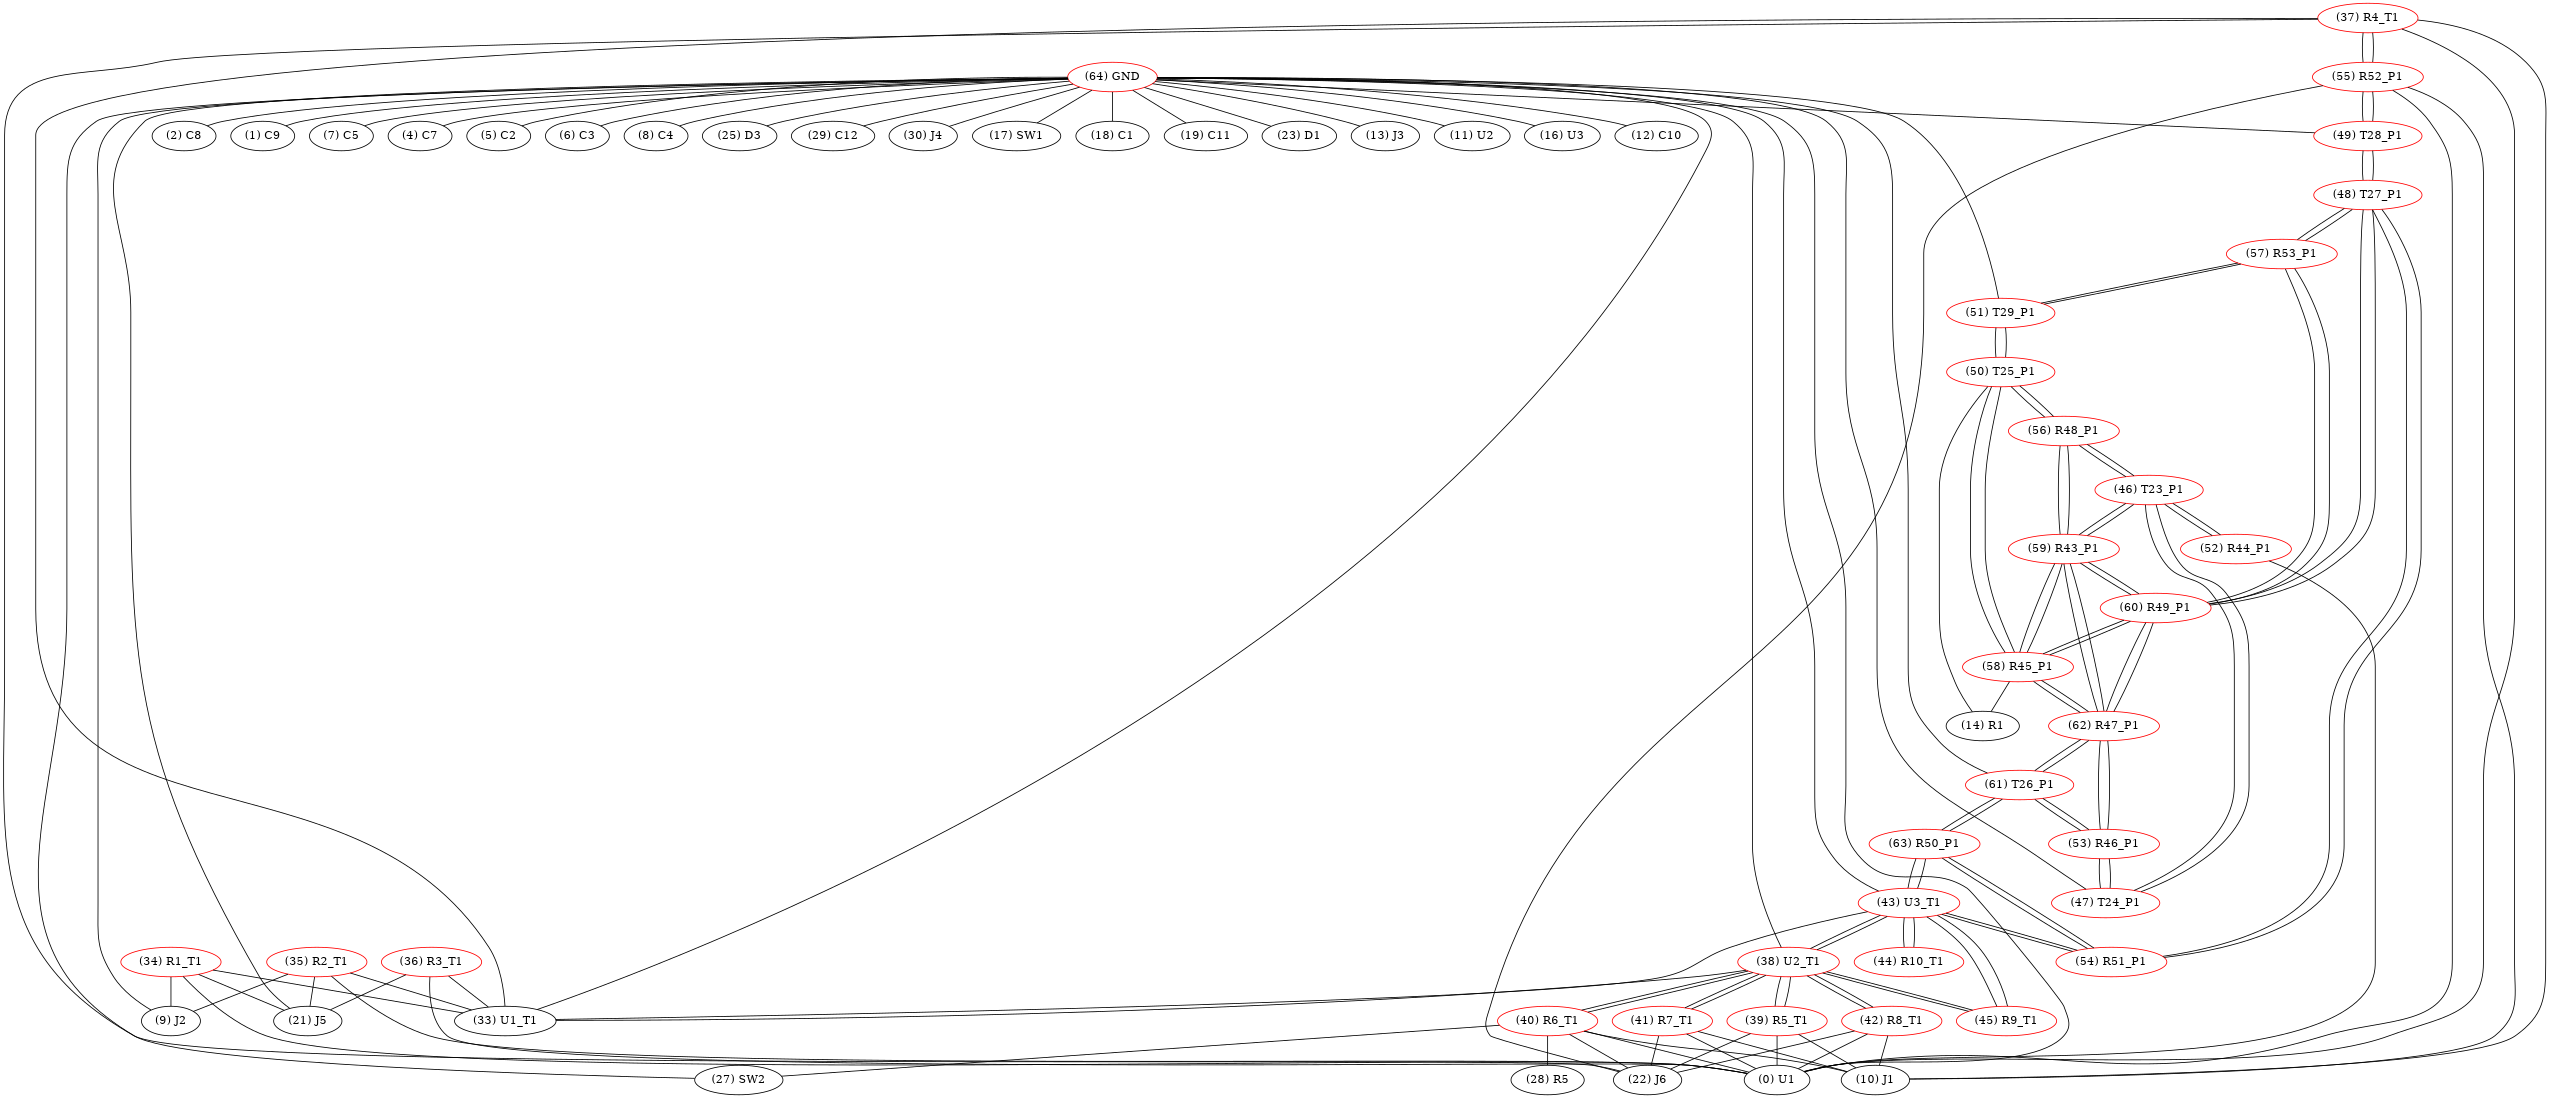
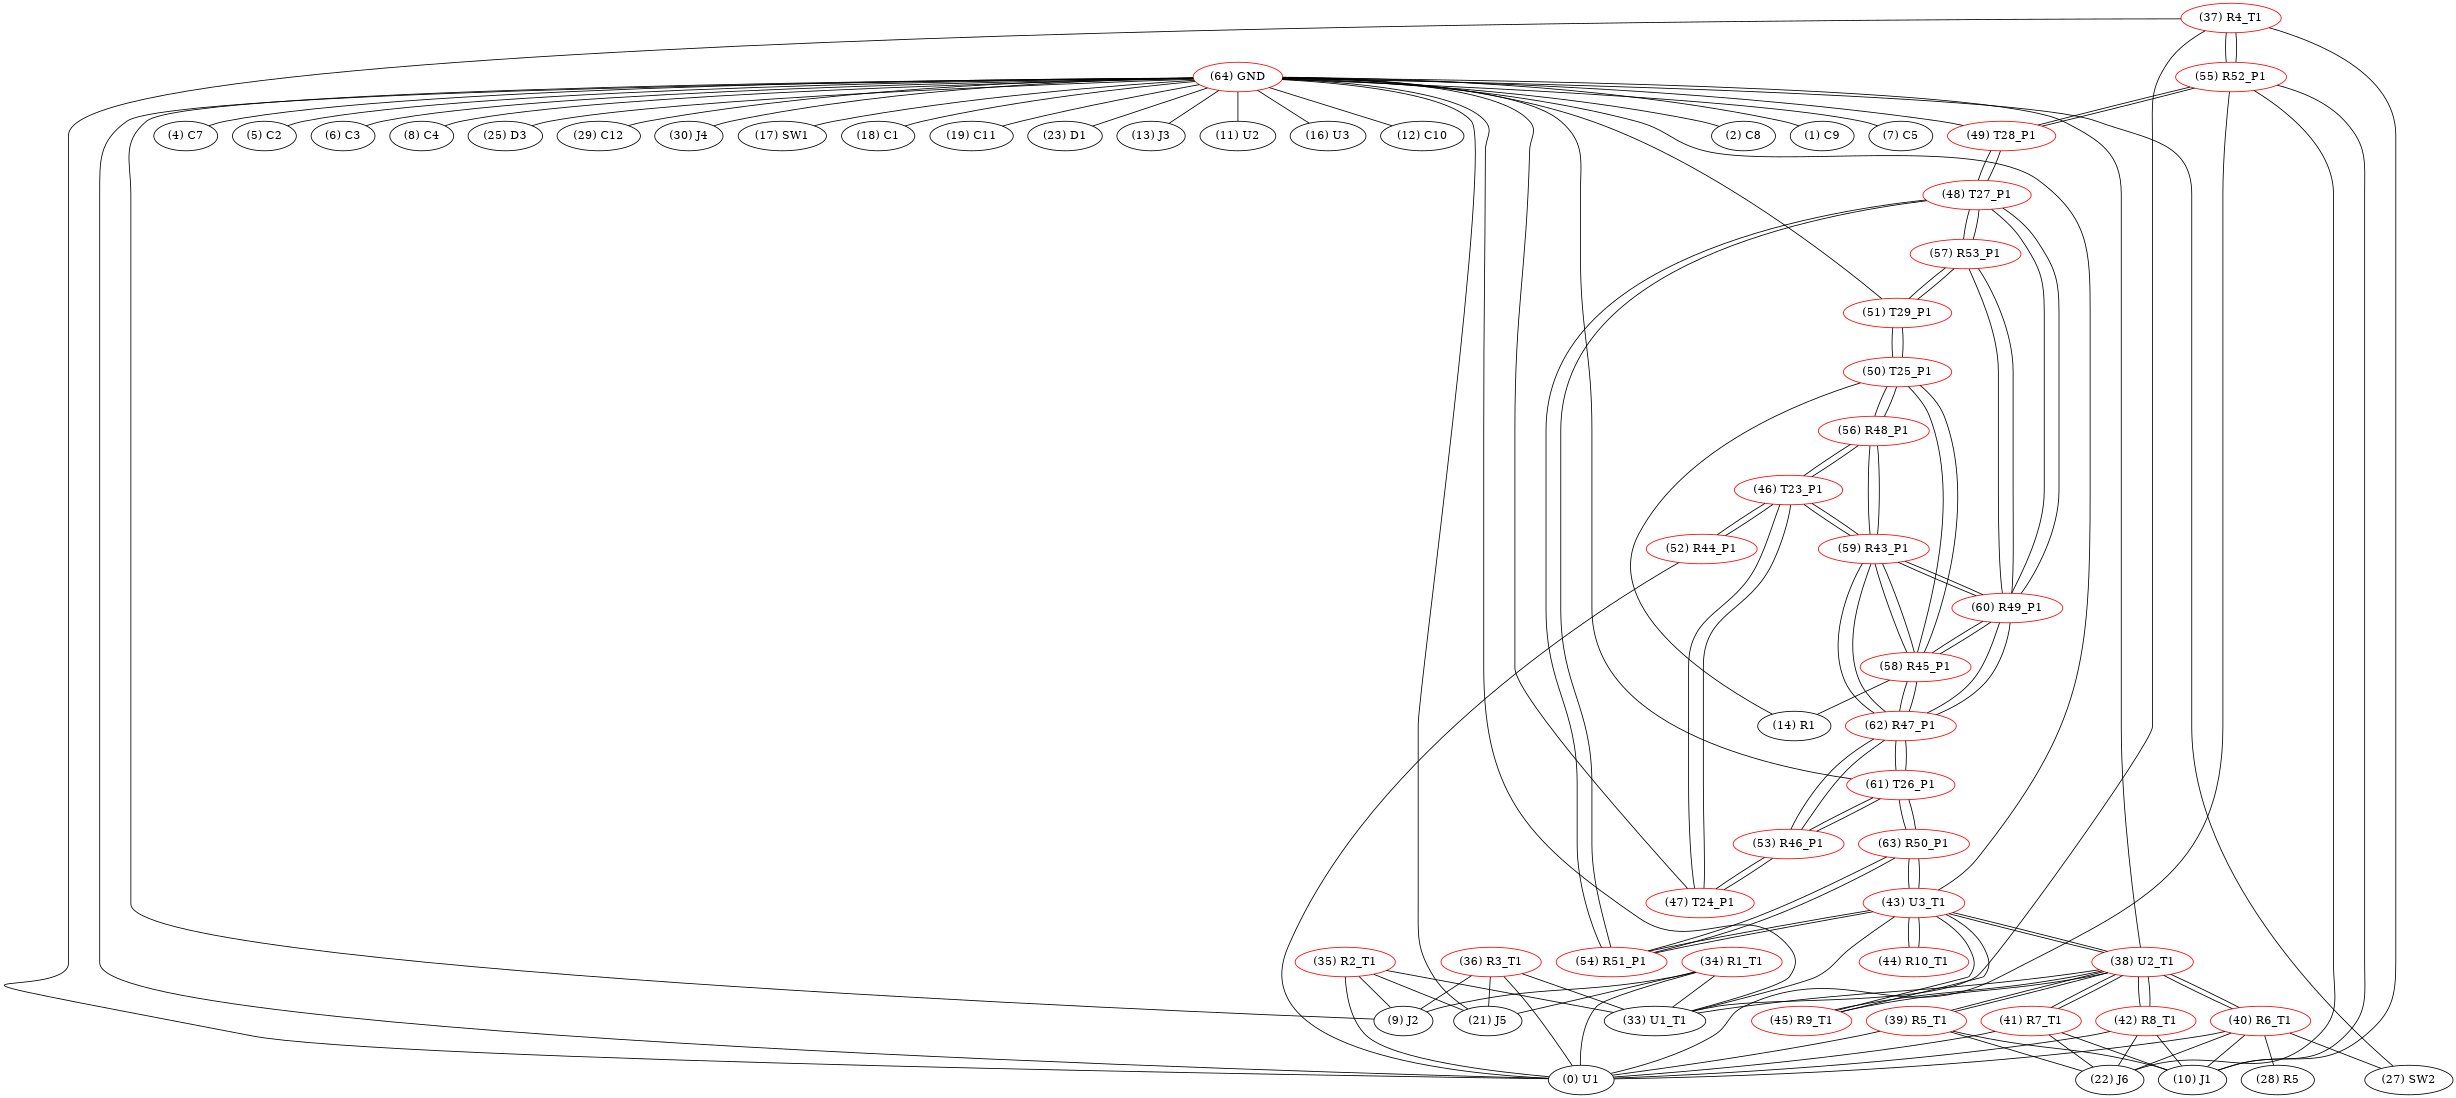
(5, 179) -> none
none -> (1451, 989)
